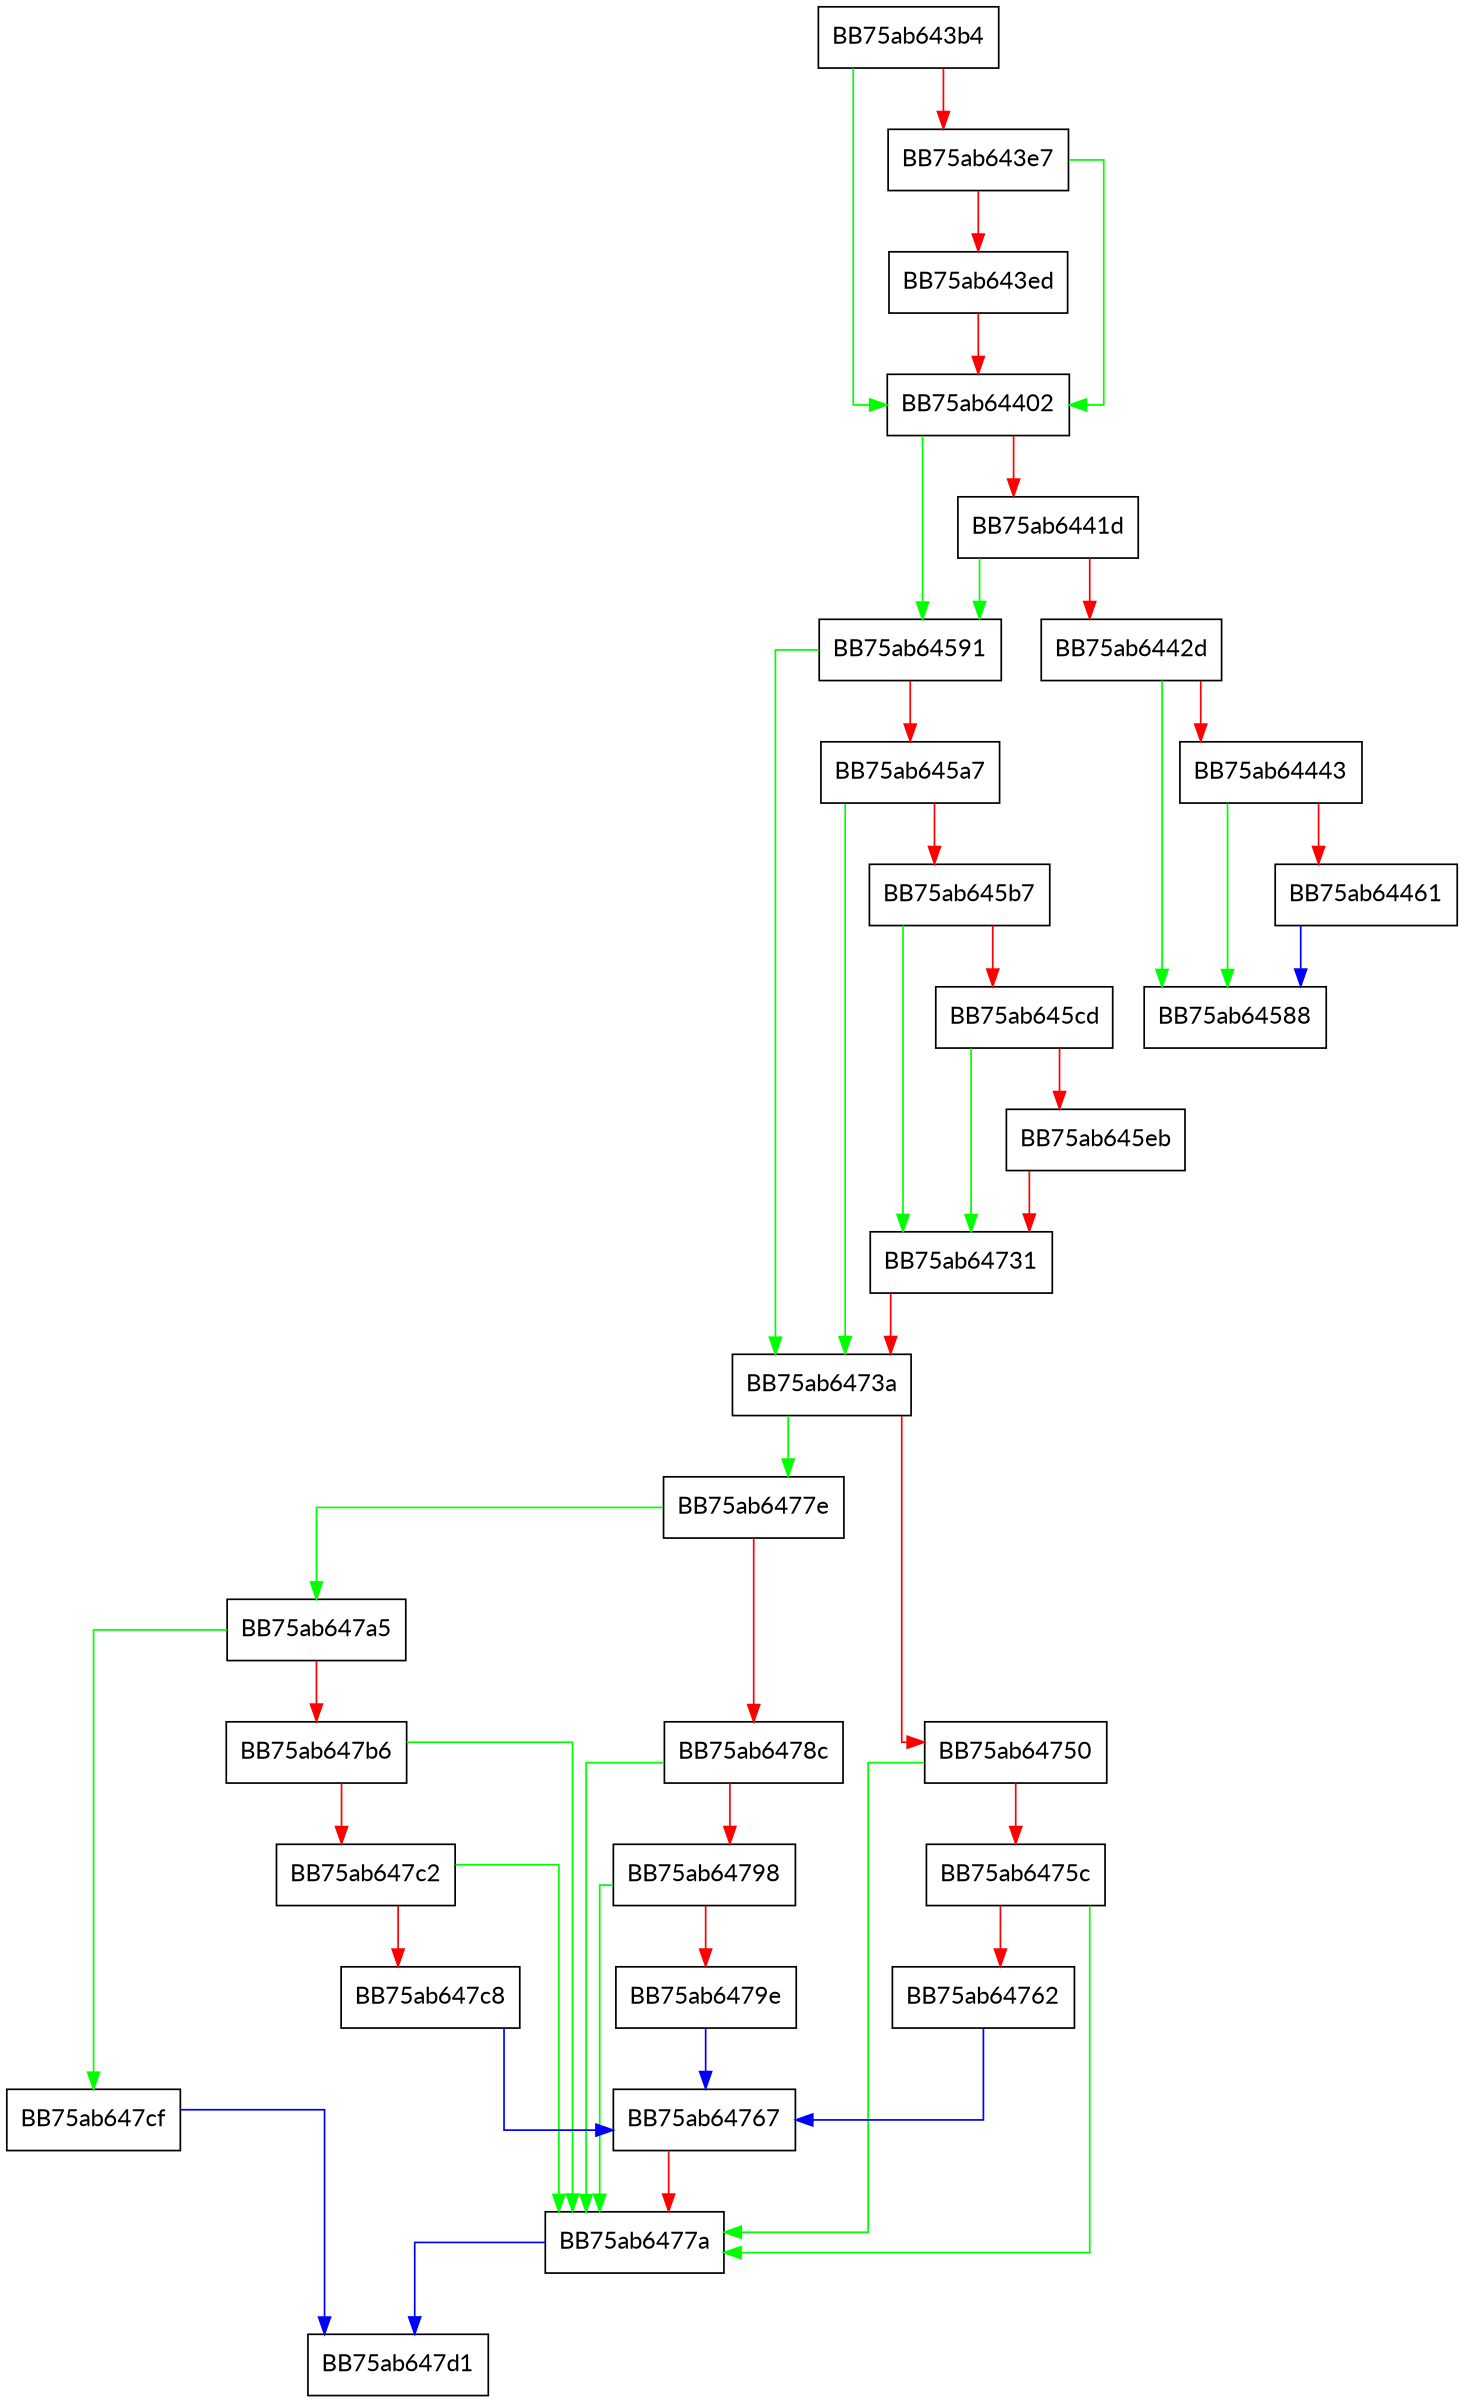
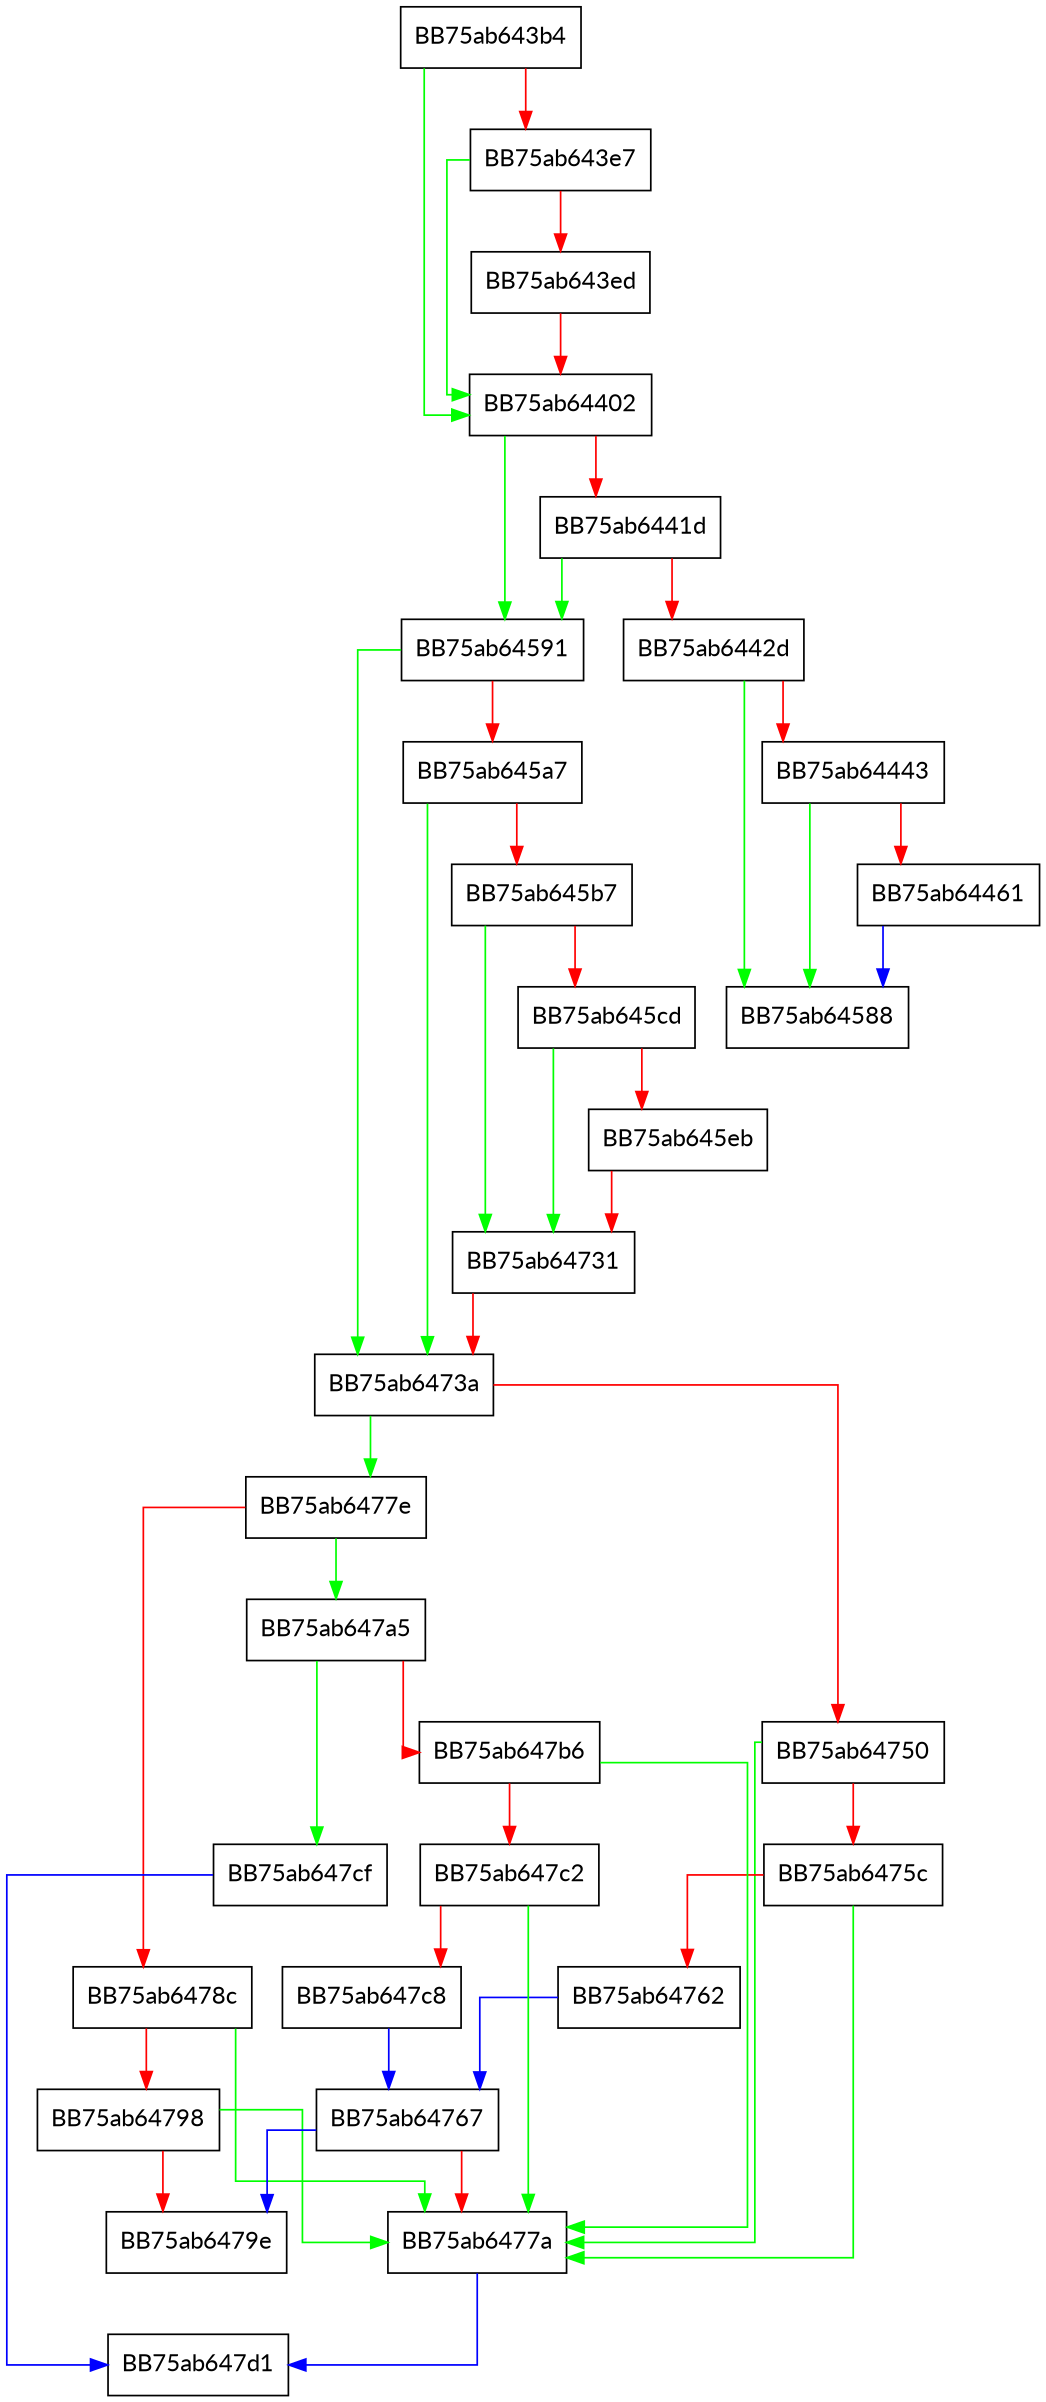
(706, 2050) -> (267, 2138)
